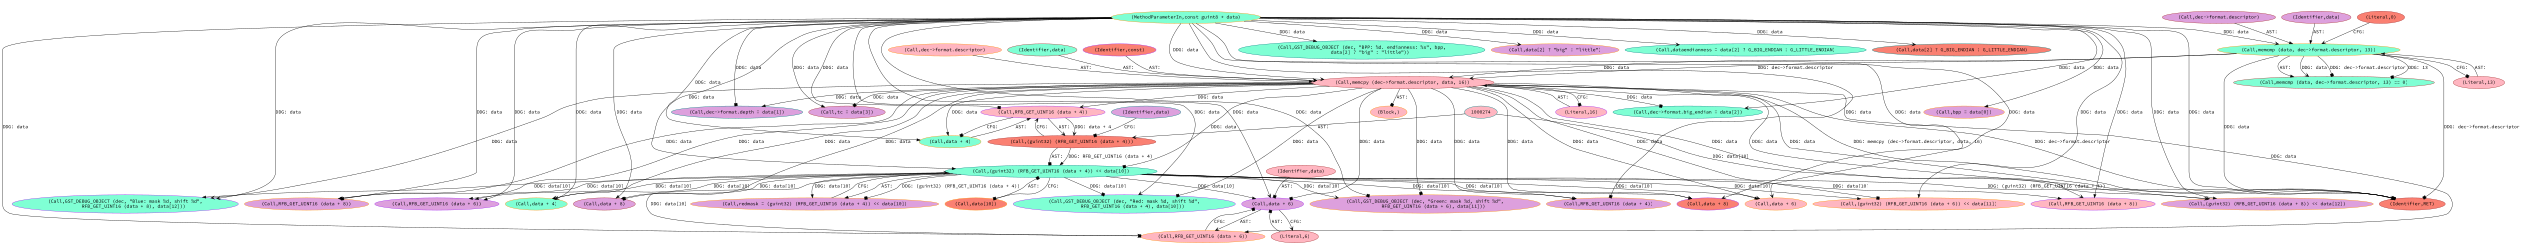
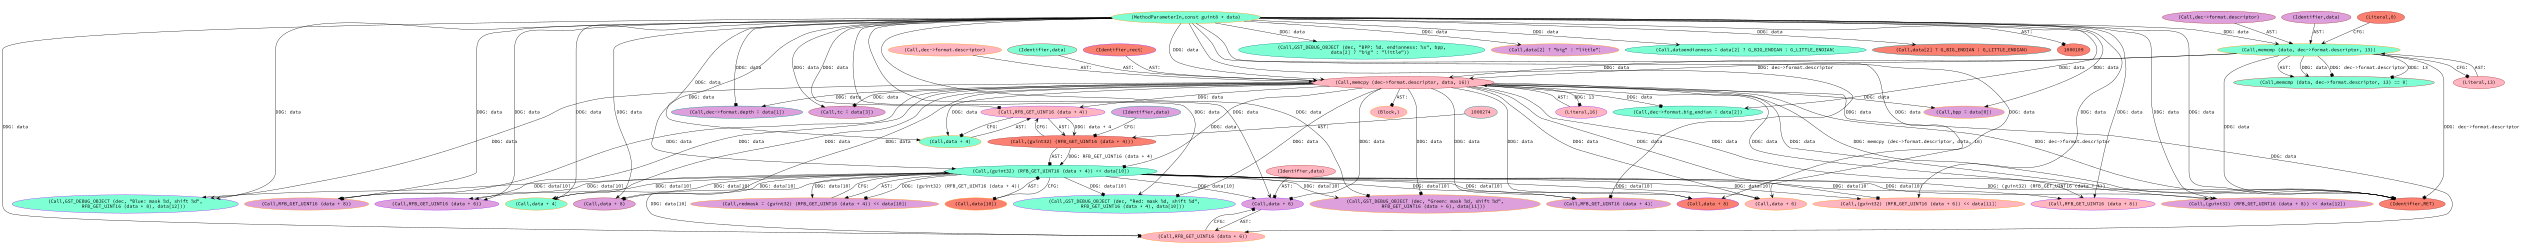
(1120, 50) -> (1120, 50)
none -> (2074, 50)
none -> (1811, 95)
(1584, 97) -> (1584, 97)
(1813, 173) -> (1943, 193)
(1295, 237) -> none
